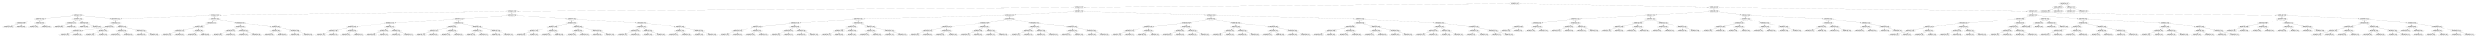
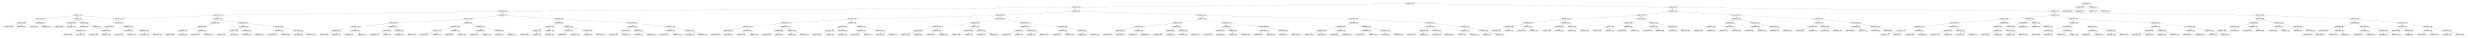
(559, 35) -> none
